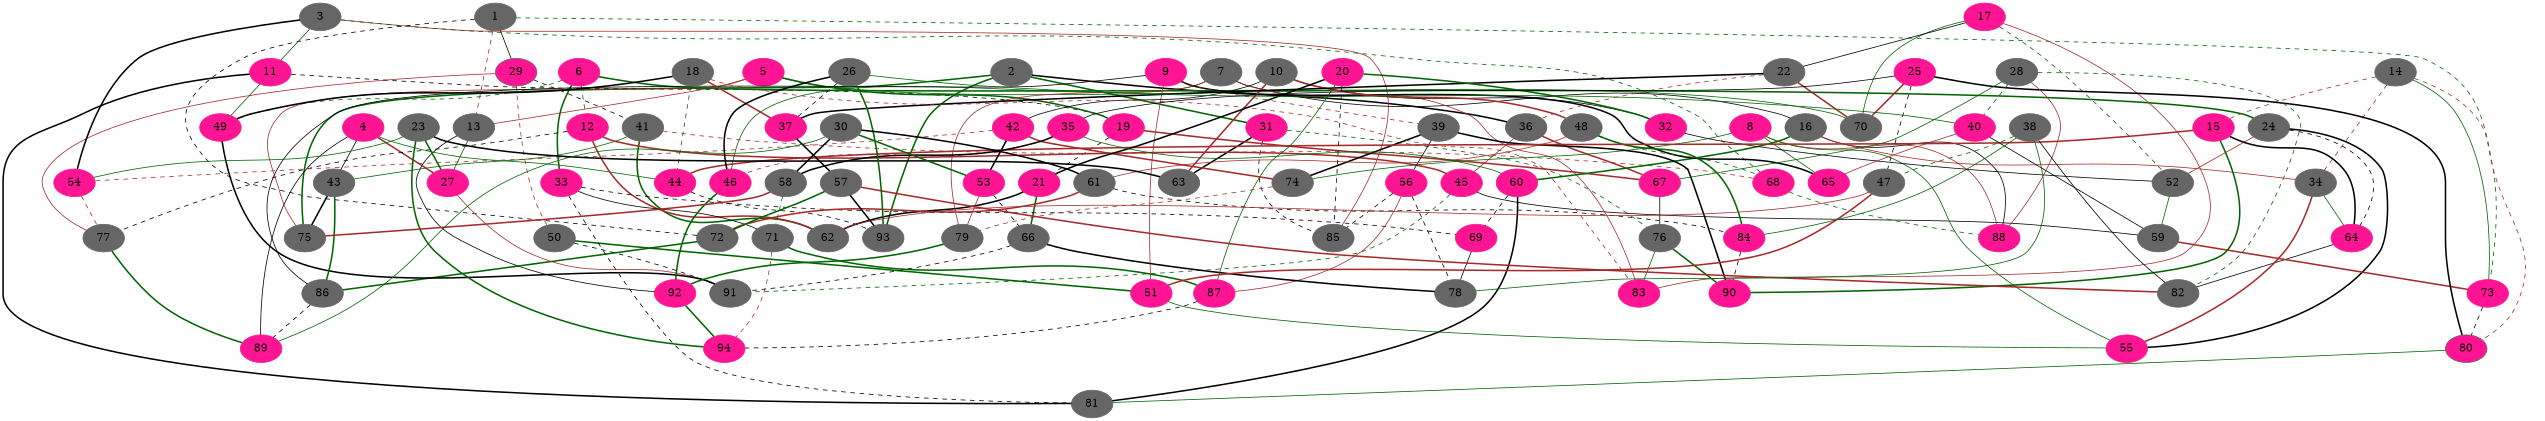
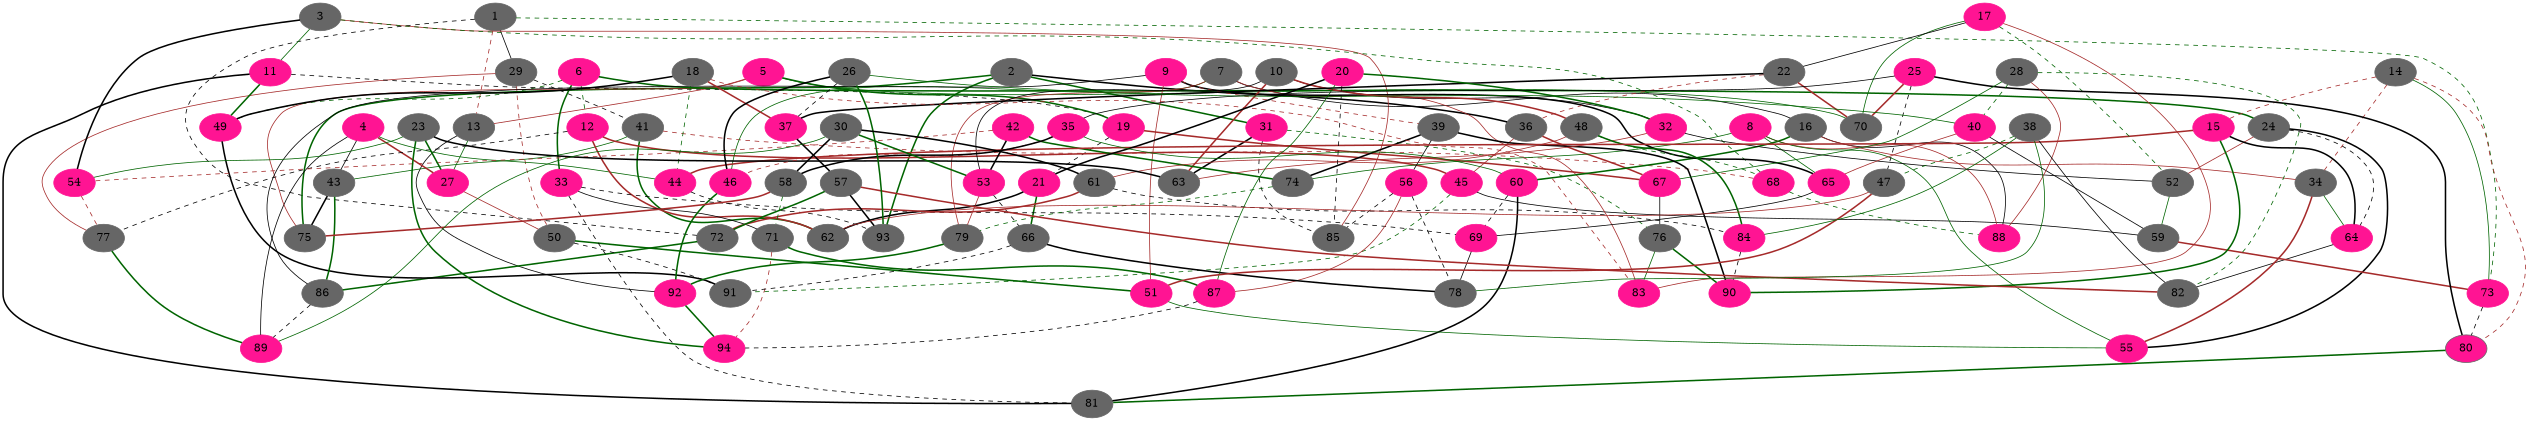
(516, 72) -> (516, 72)
(1145, 100) -> (1092, 90)
(243, 102) -> (243, 102)
none -> (1423, 158)
(1144, 159) -> (1144, 159)
(1126, 206) -> (1126, 206)
none -> (1624, 223)
(575, 267) -> (501, 210)
(1779, 377) -> (1779, 377)
